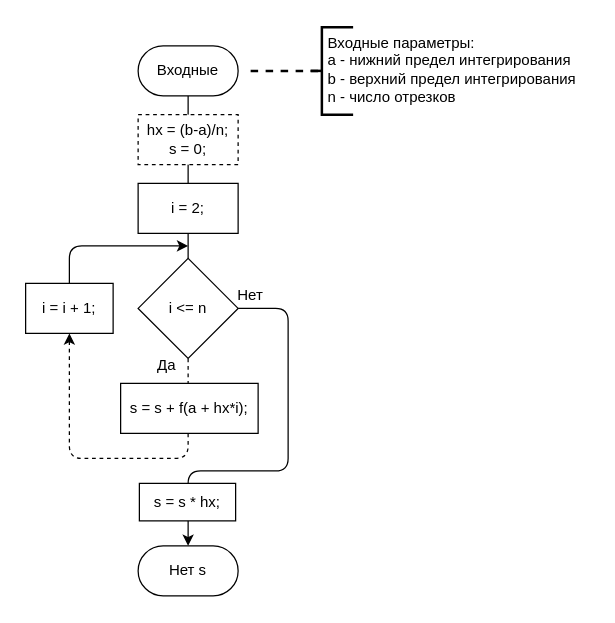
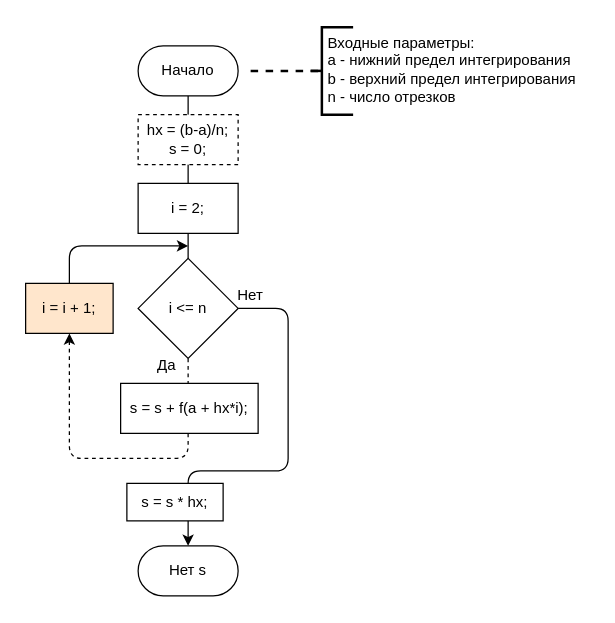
(188, 71) -> (188, 71)
(69, 308) -> (69, 308)
(188, 502) -> (175, 502)
